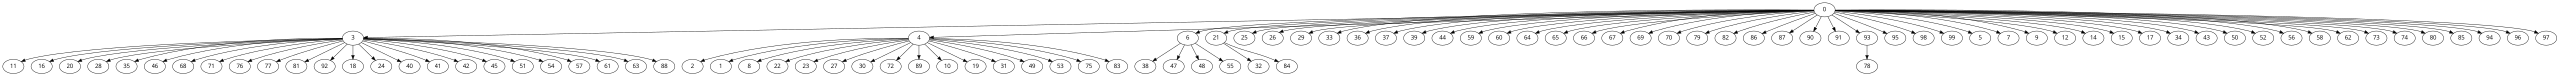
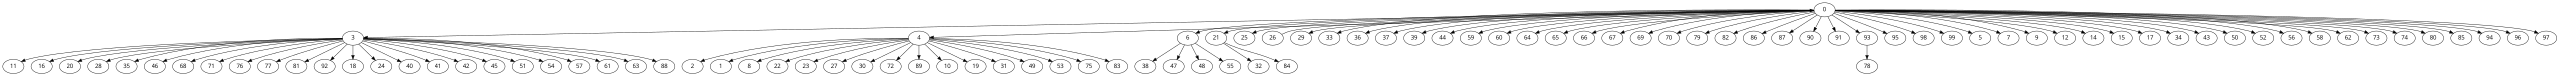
(1548, 16) -> (1545, 16)
